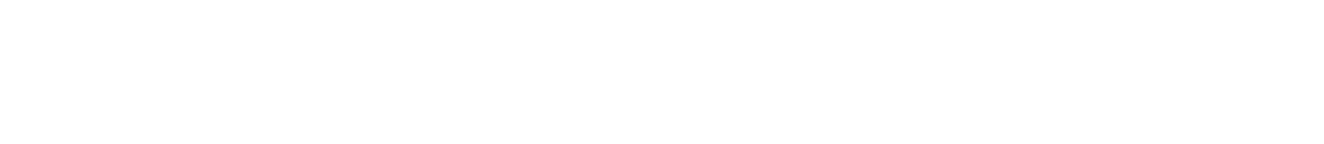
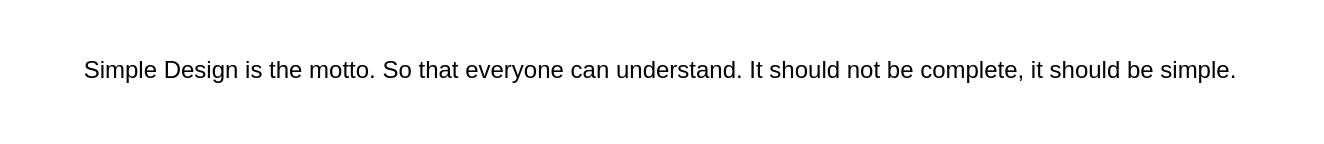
none -> (661, 71)
